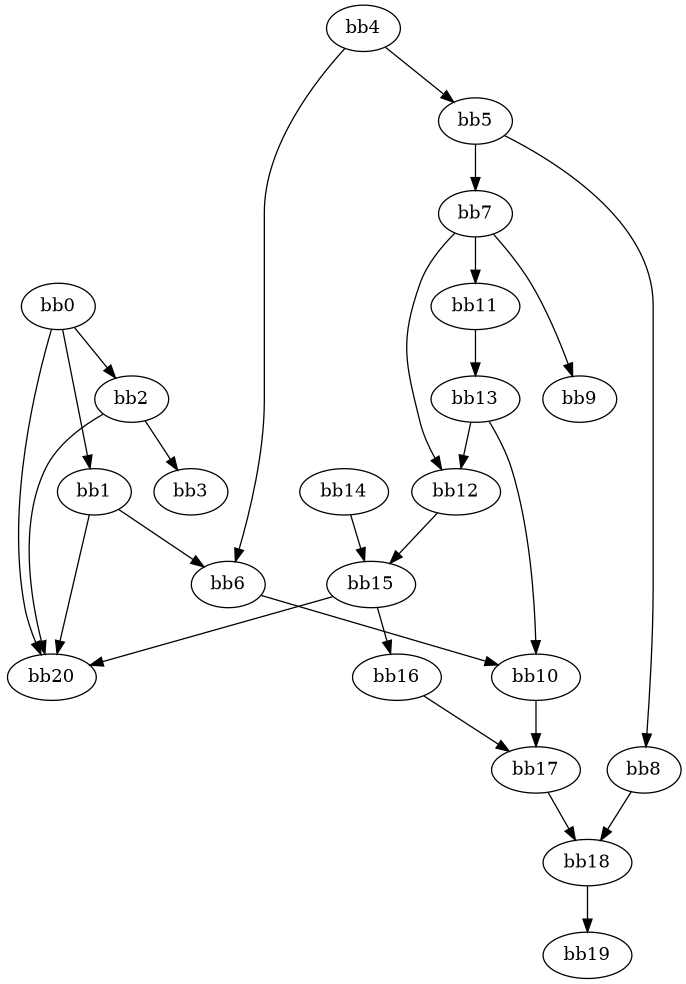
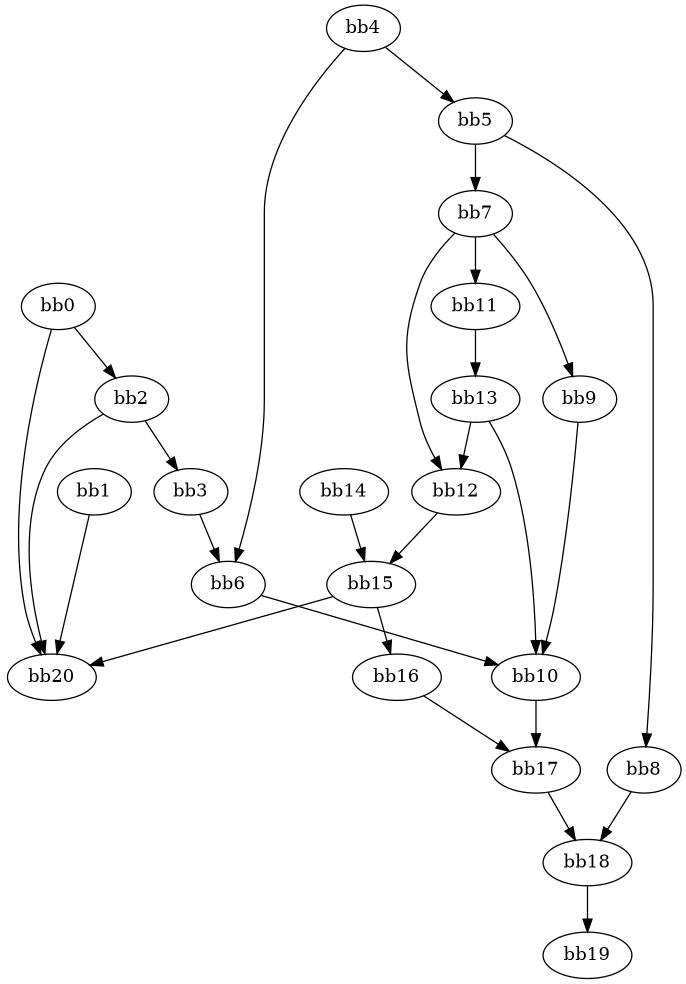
(75, 393) -> none
none -> (566, 532)
(156, 535) -> (207, 532)
